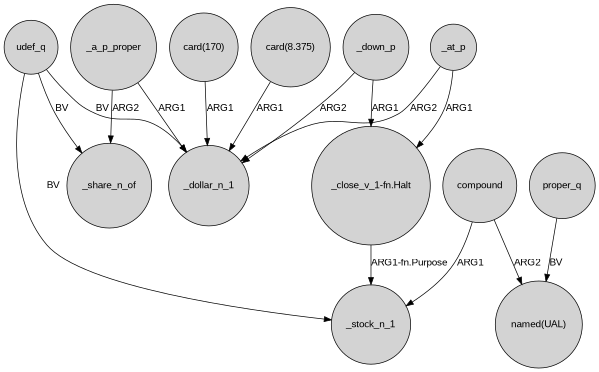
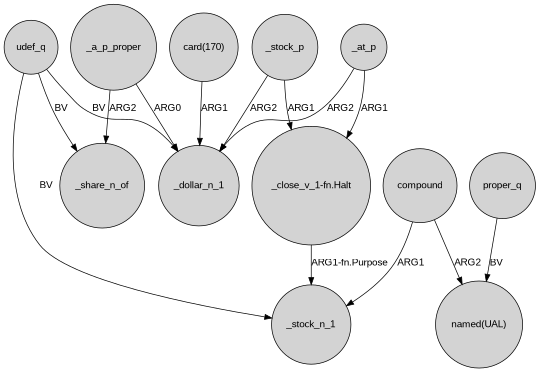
(291, 47) -> none
(376, 47) -> (285, 47)
(172, 108) -> (168, 108)
